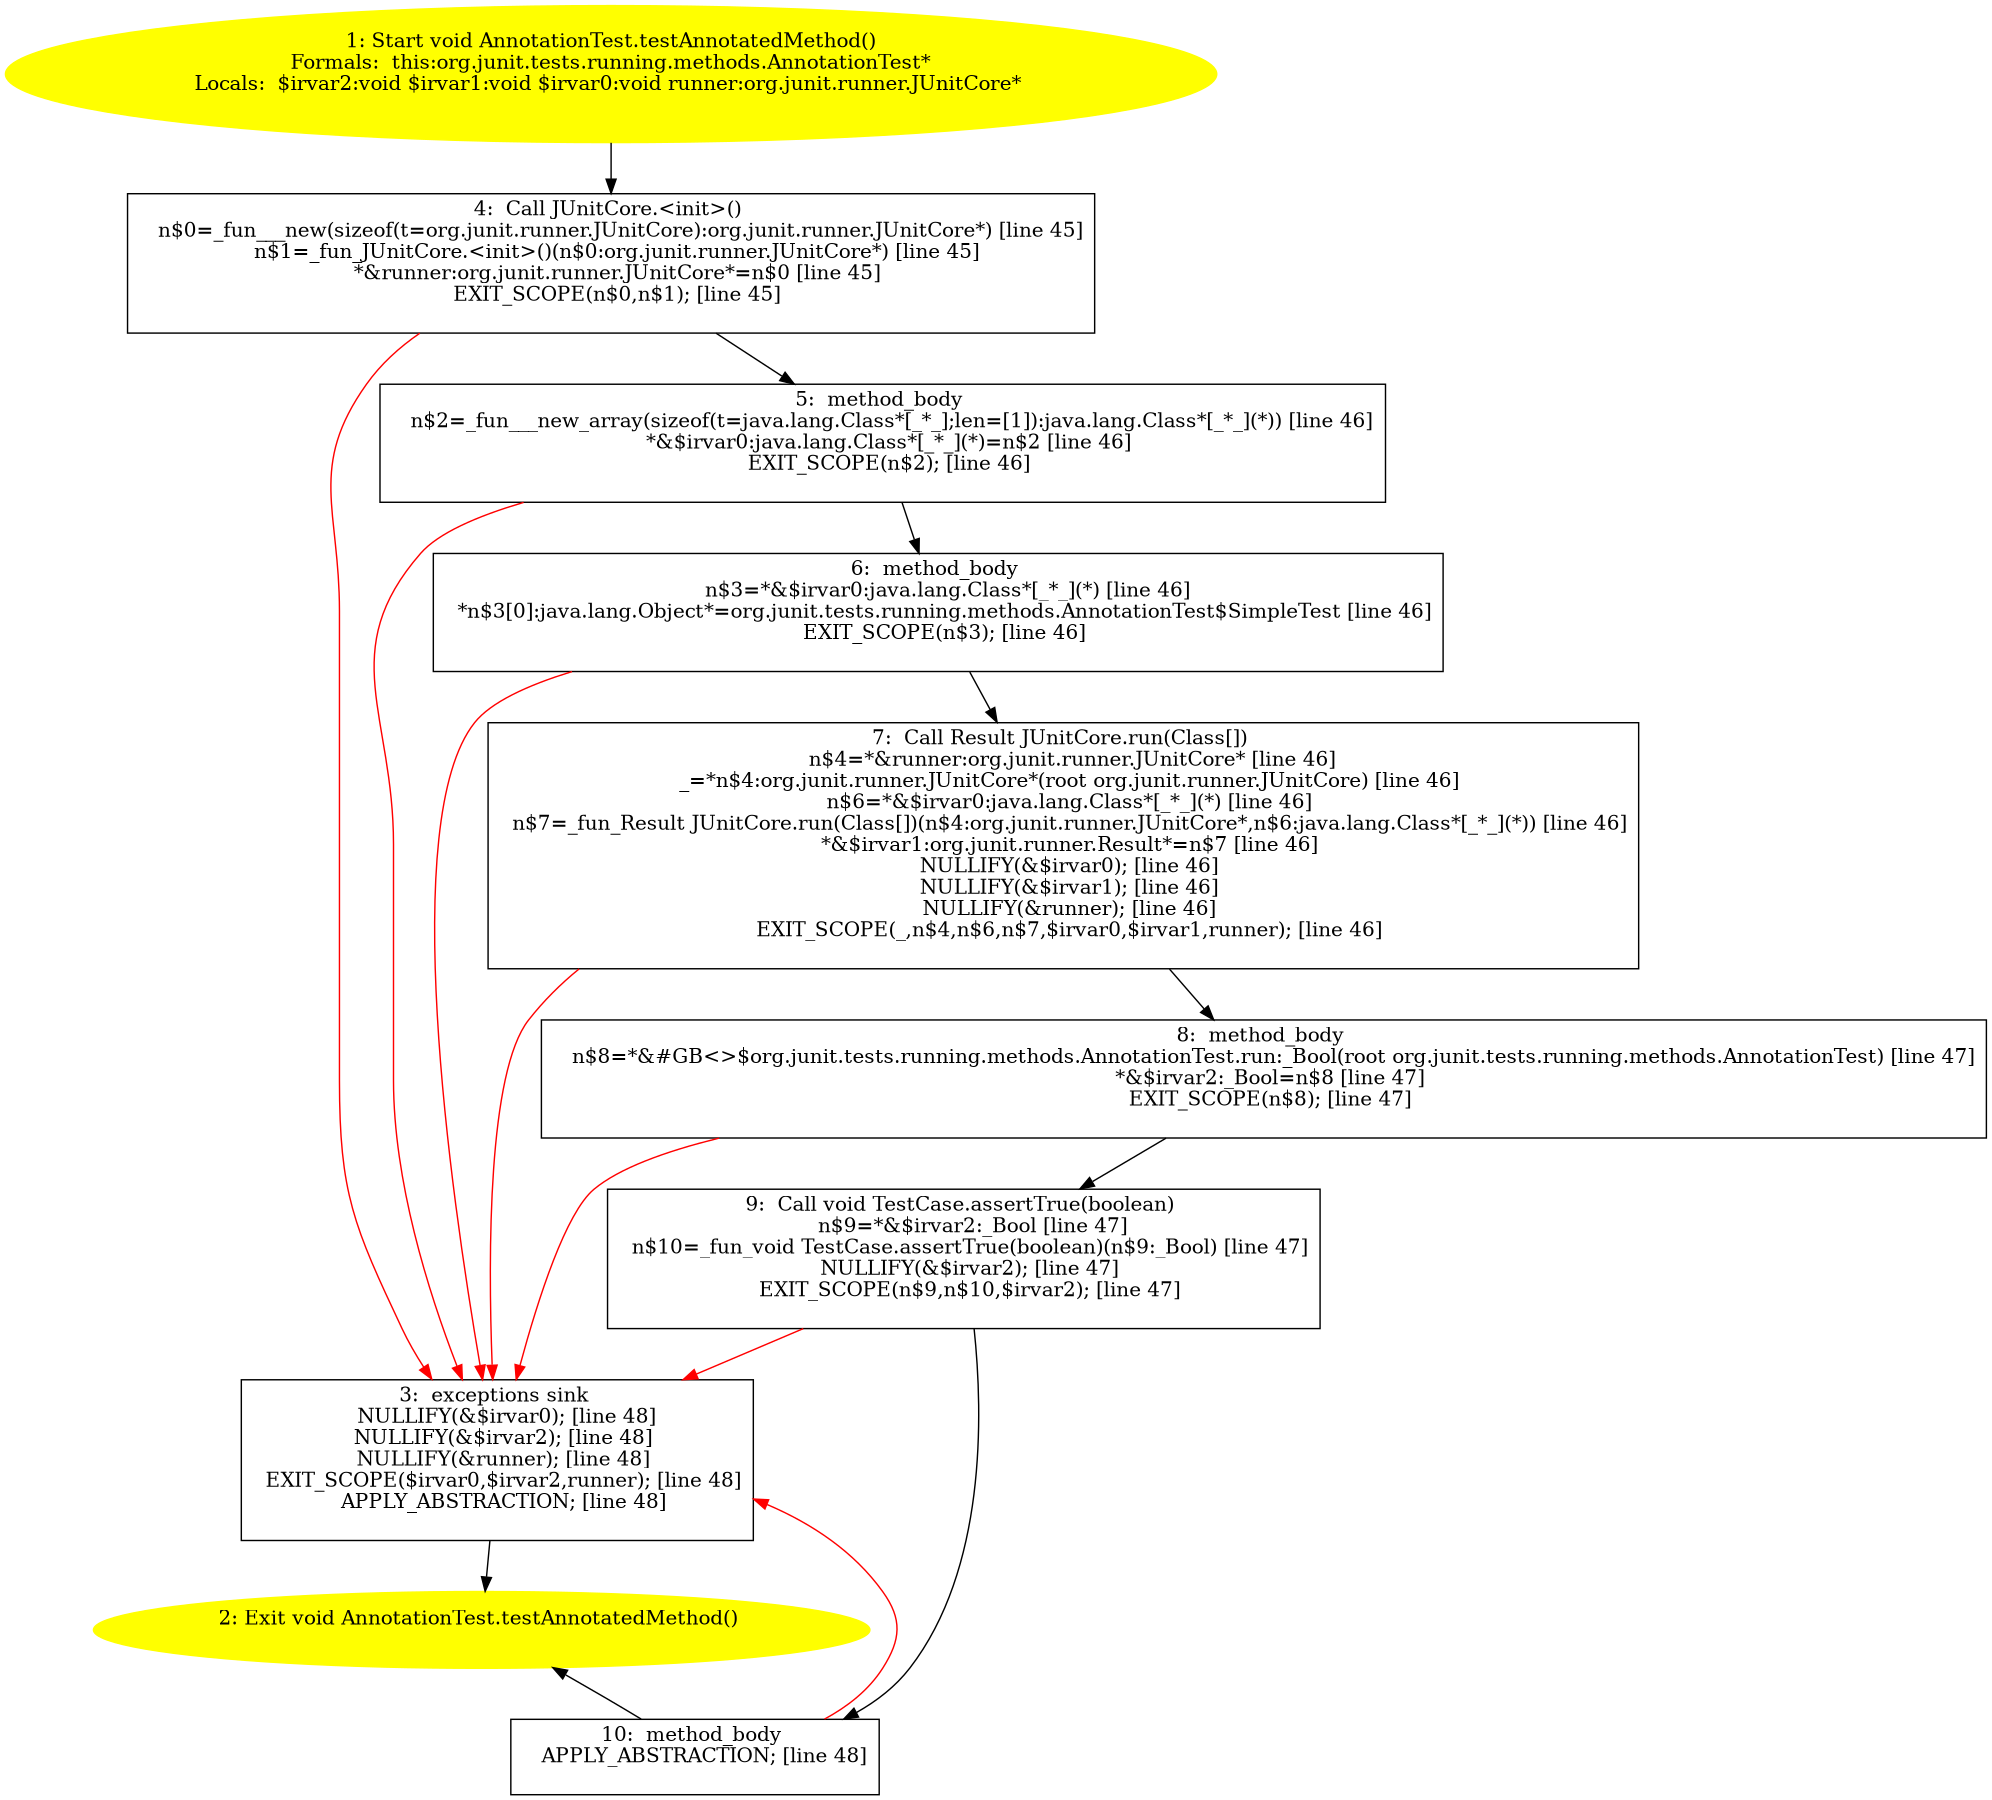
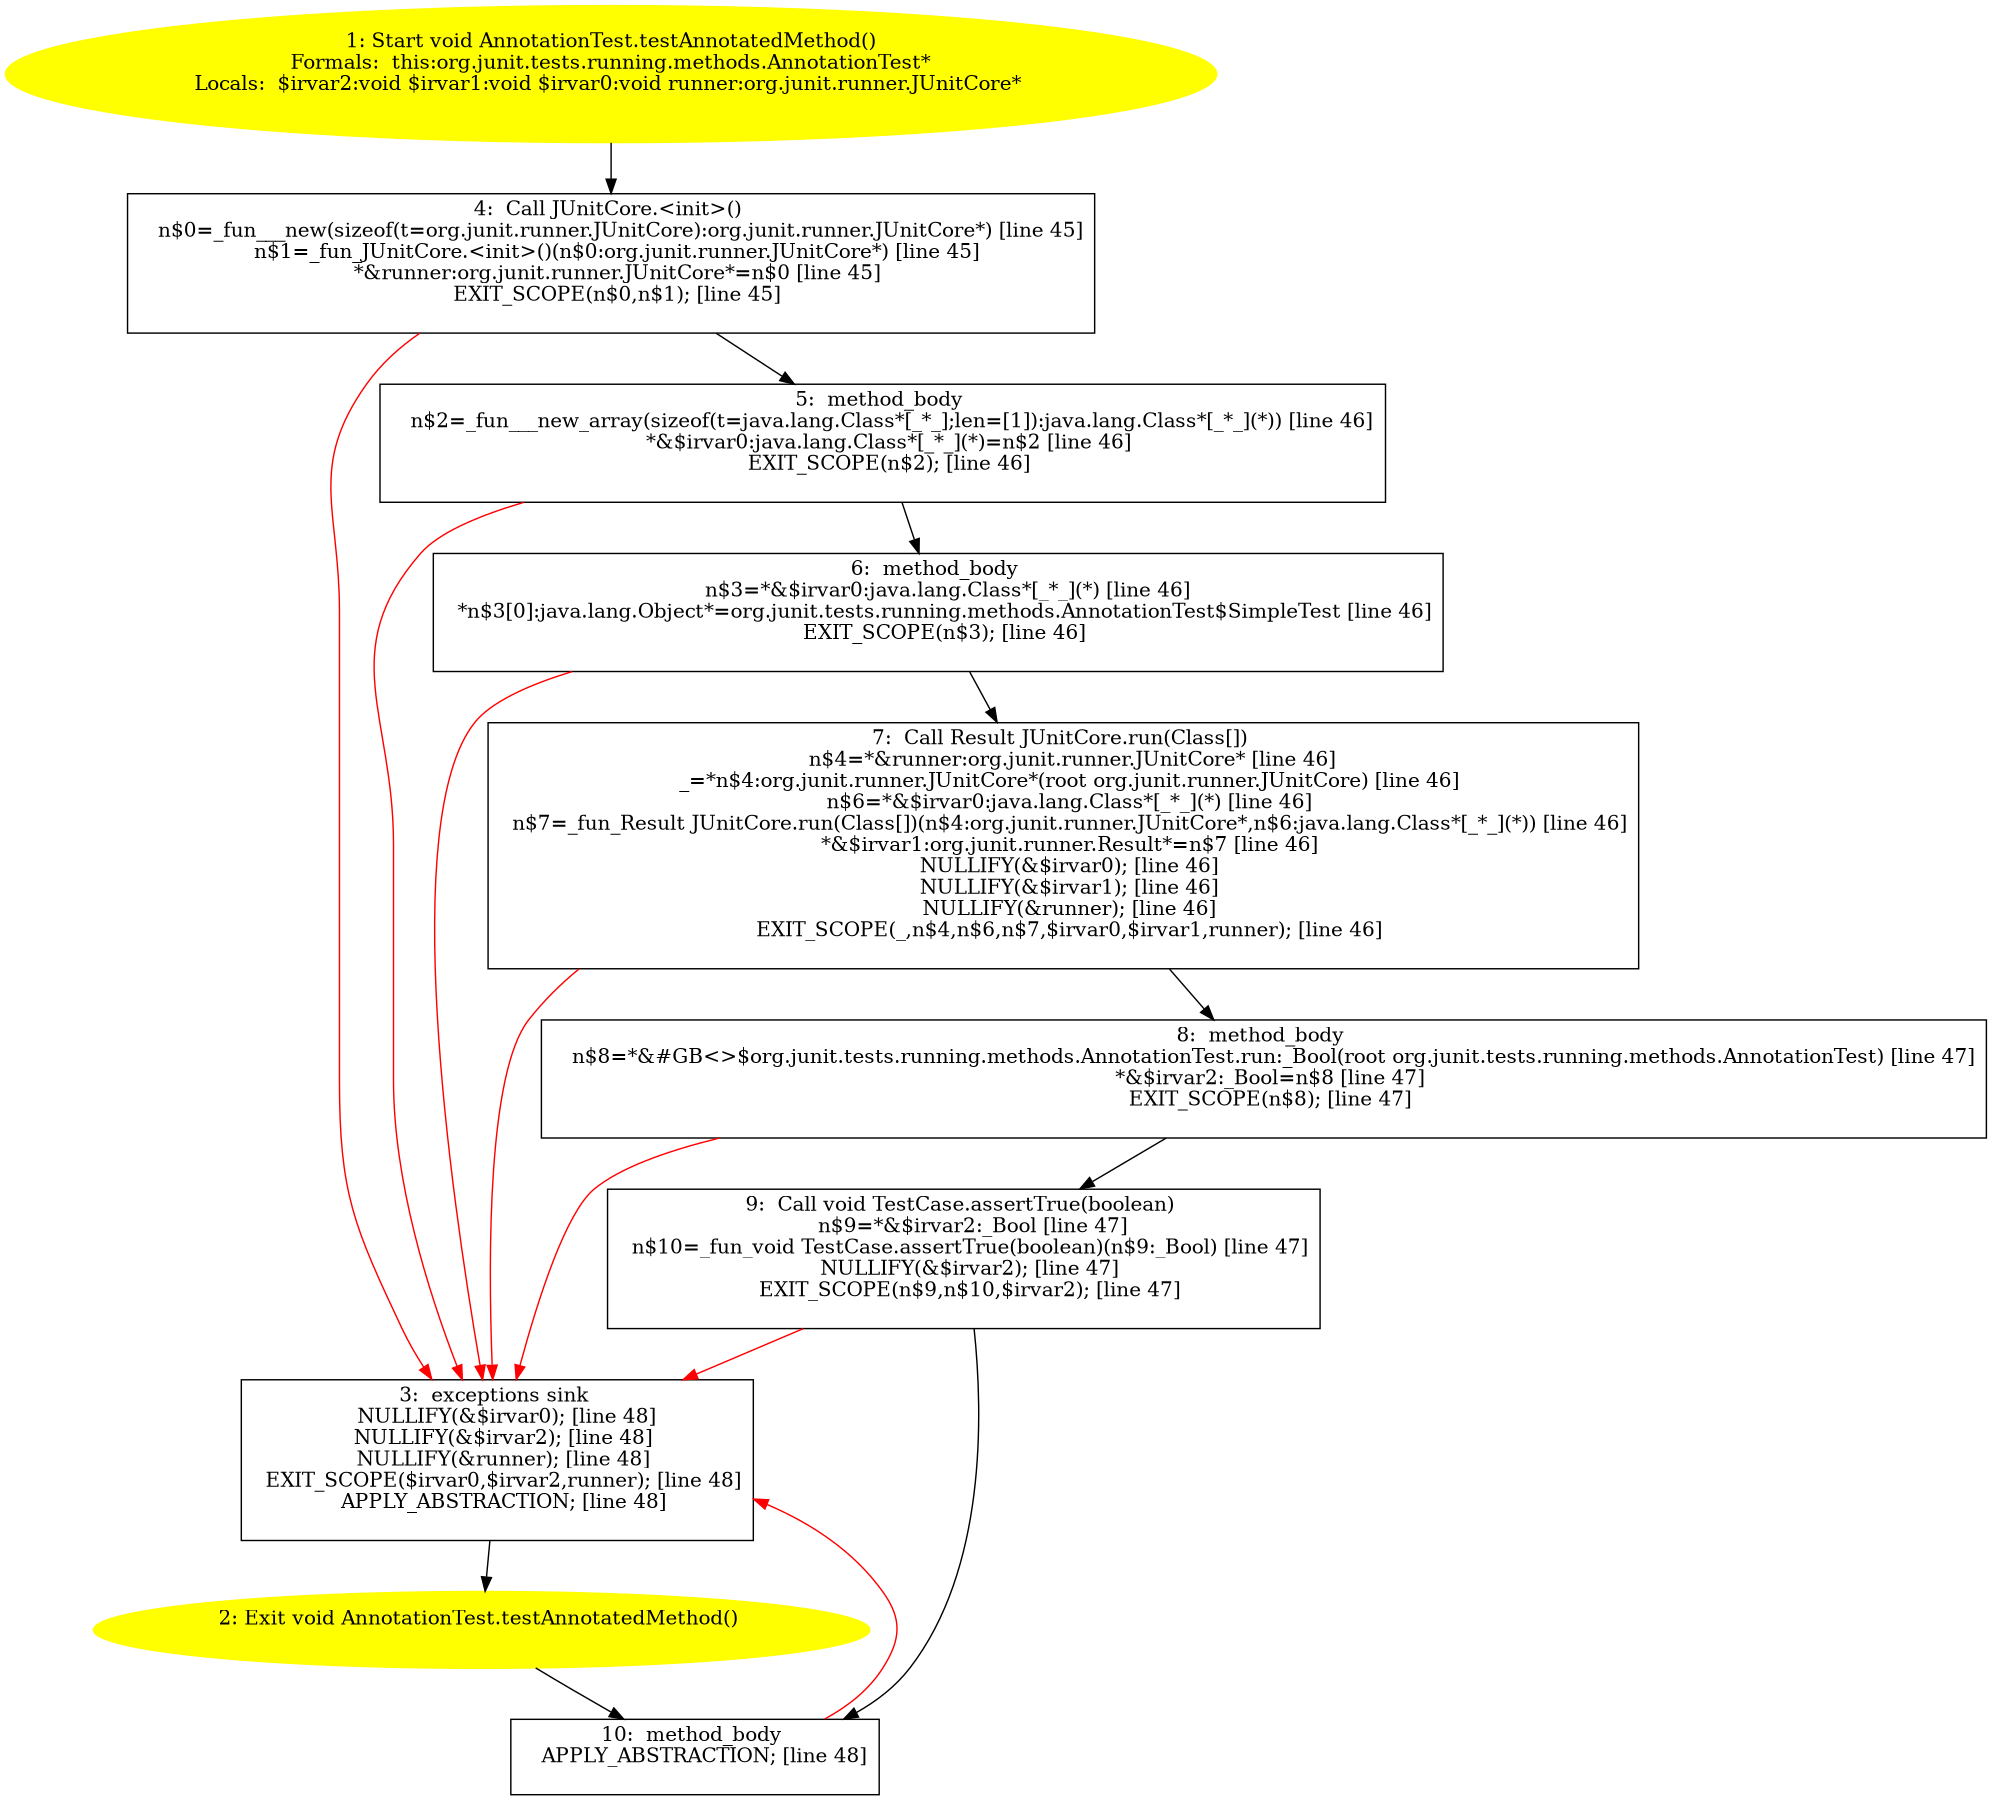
(604, 1697) -> (573, 1690)
